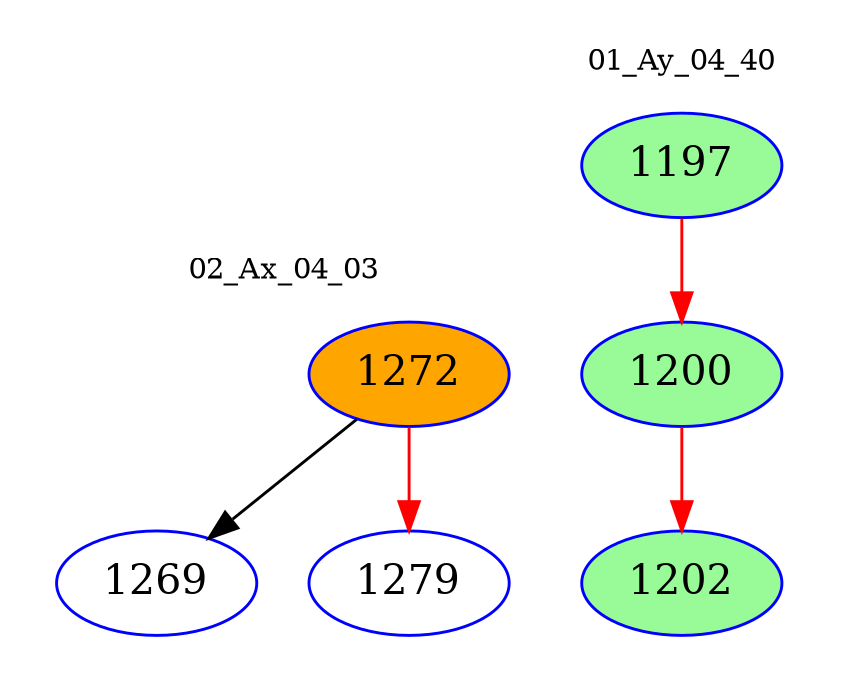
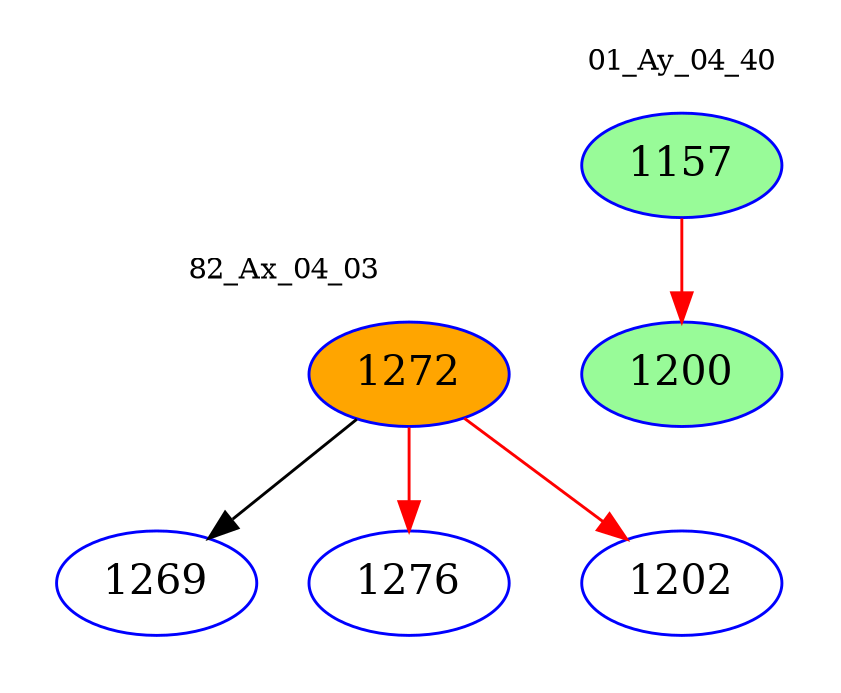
(682, 165) -> (682, 165)
(284, 271) -> (284, 271)
(682, 464) -> (516, 457)
(409, 583) -> (409, 583)
(682, 583) -> (682, 583)
